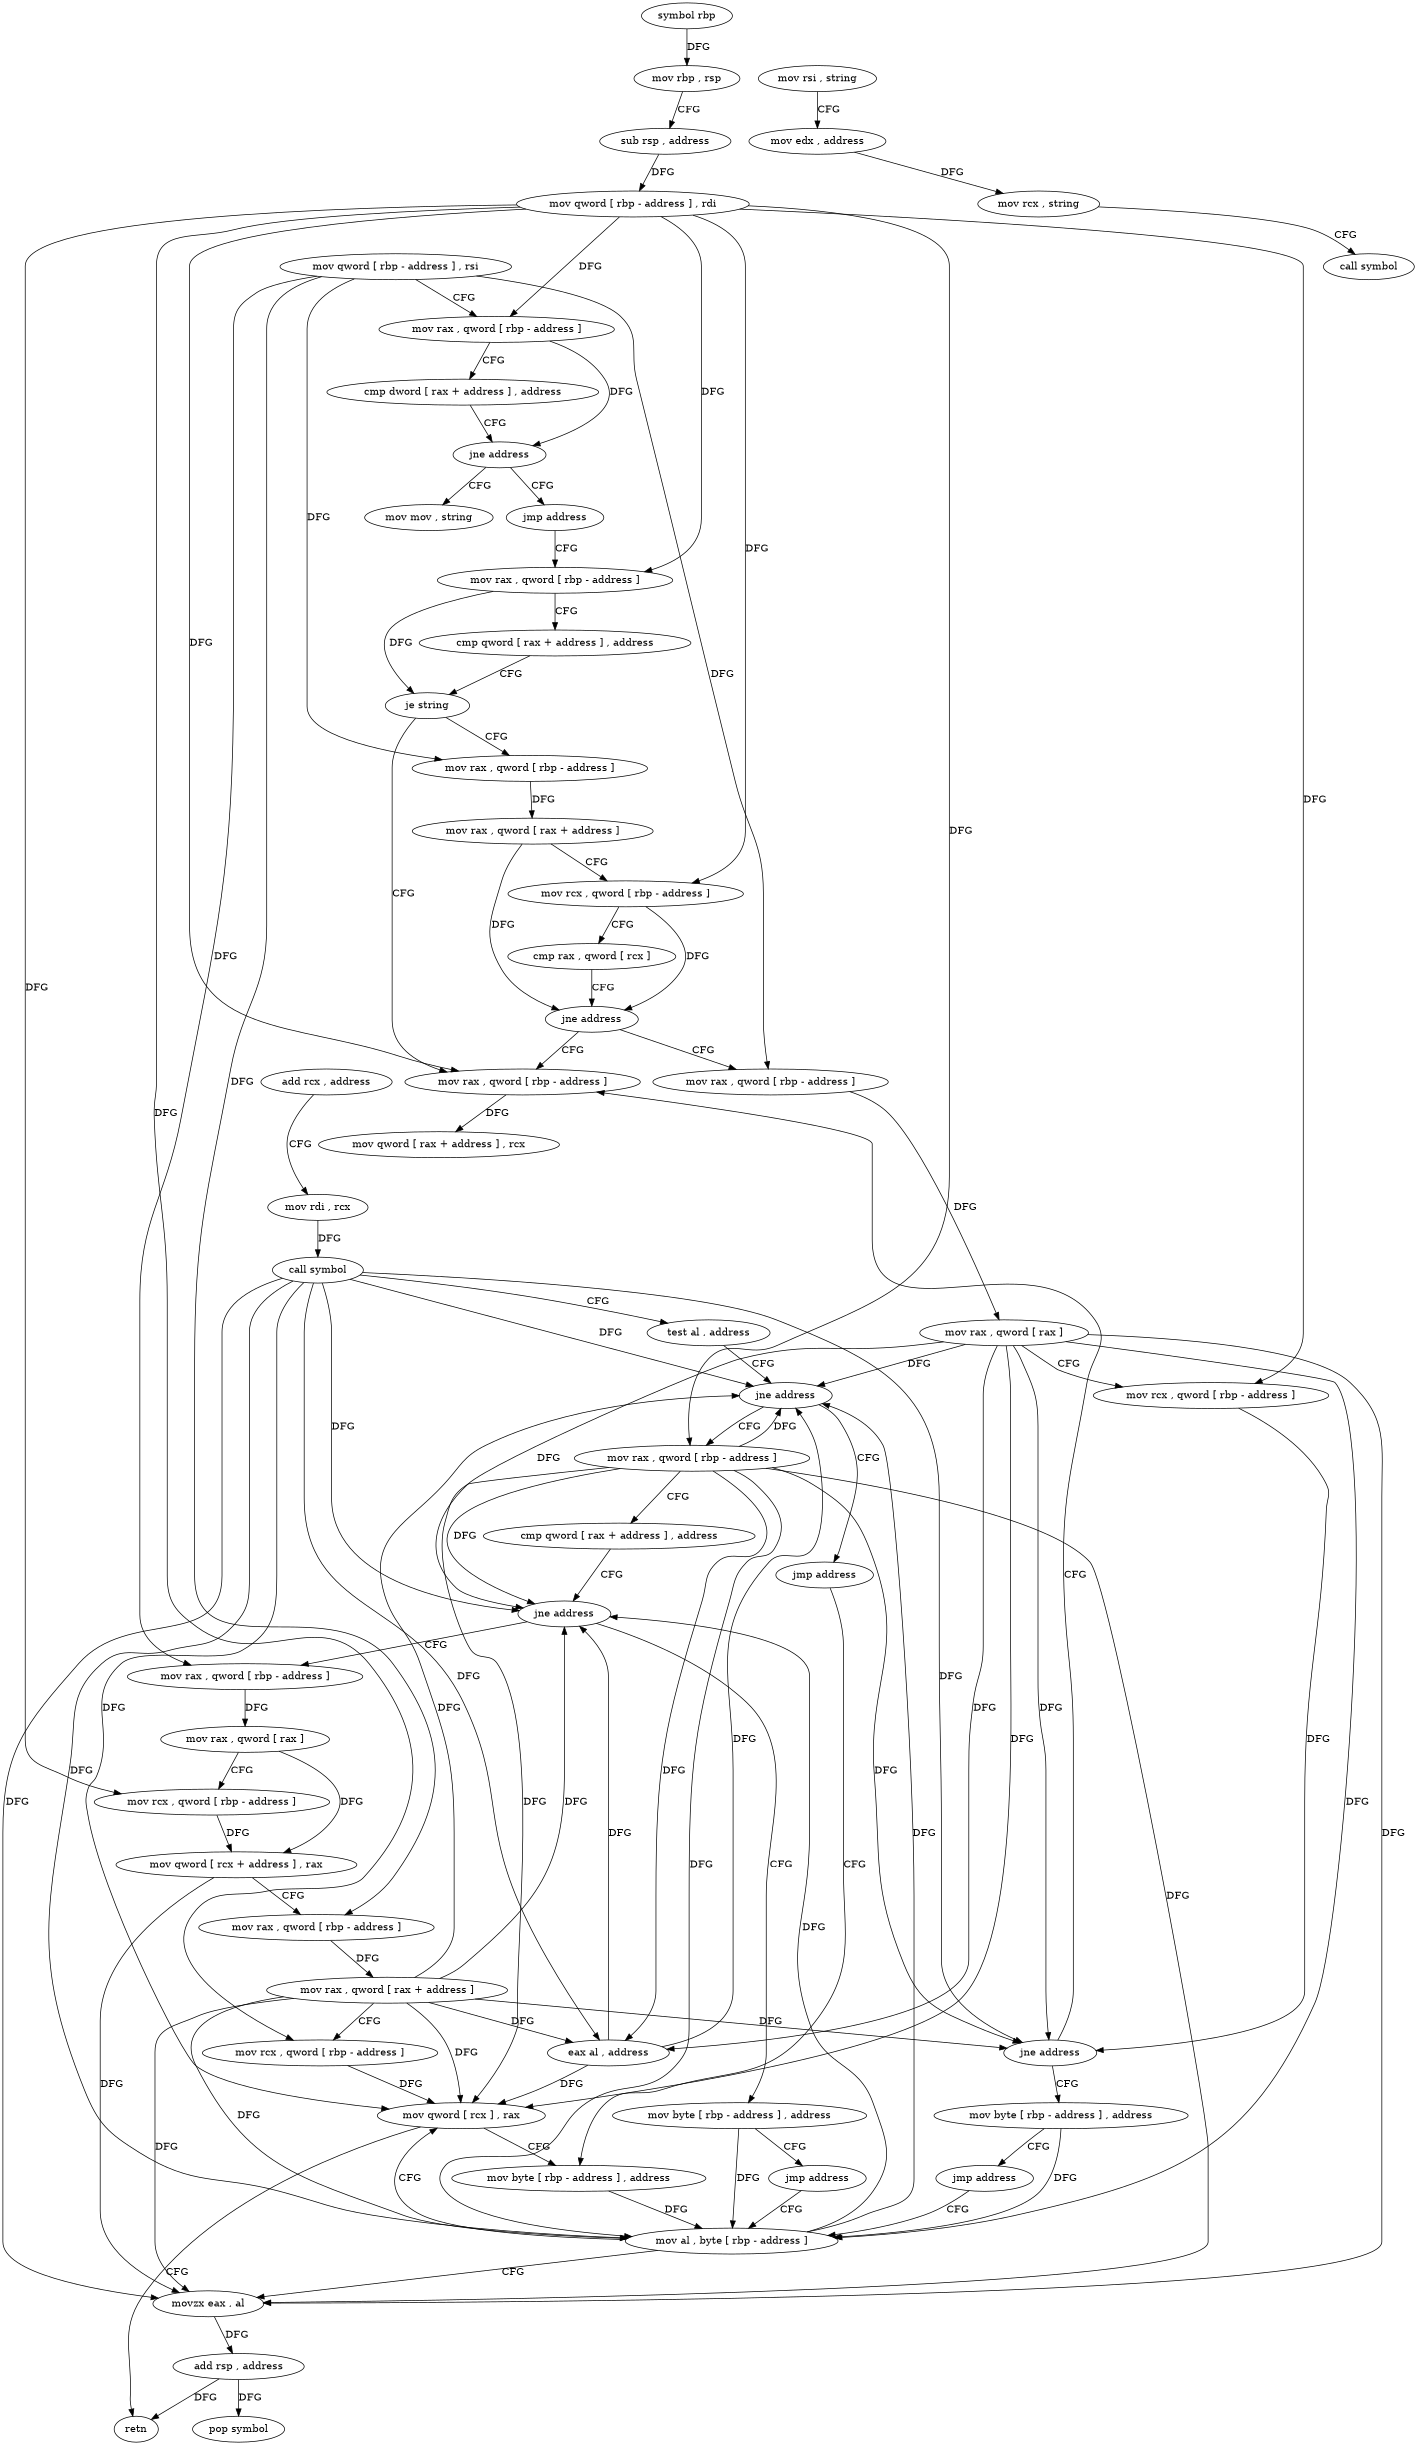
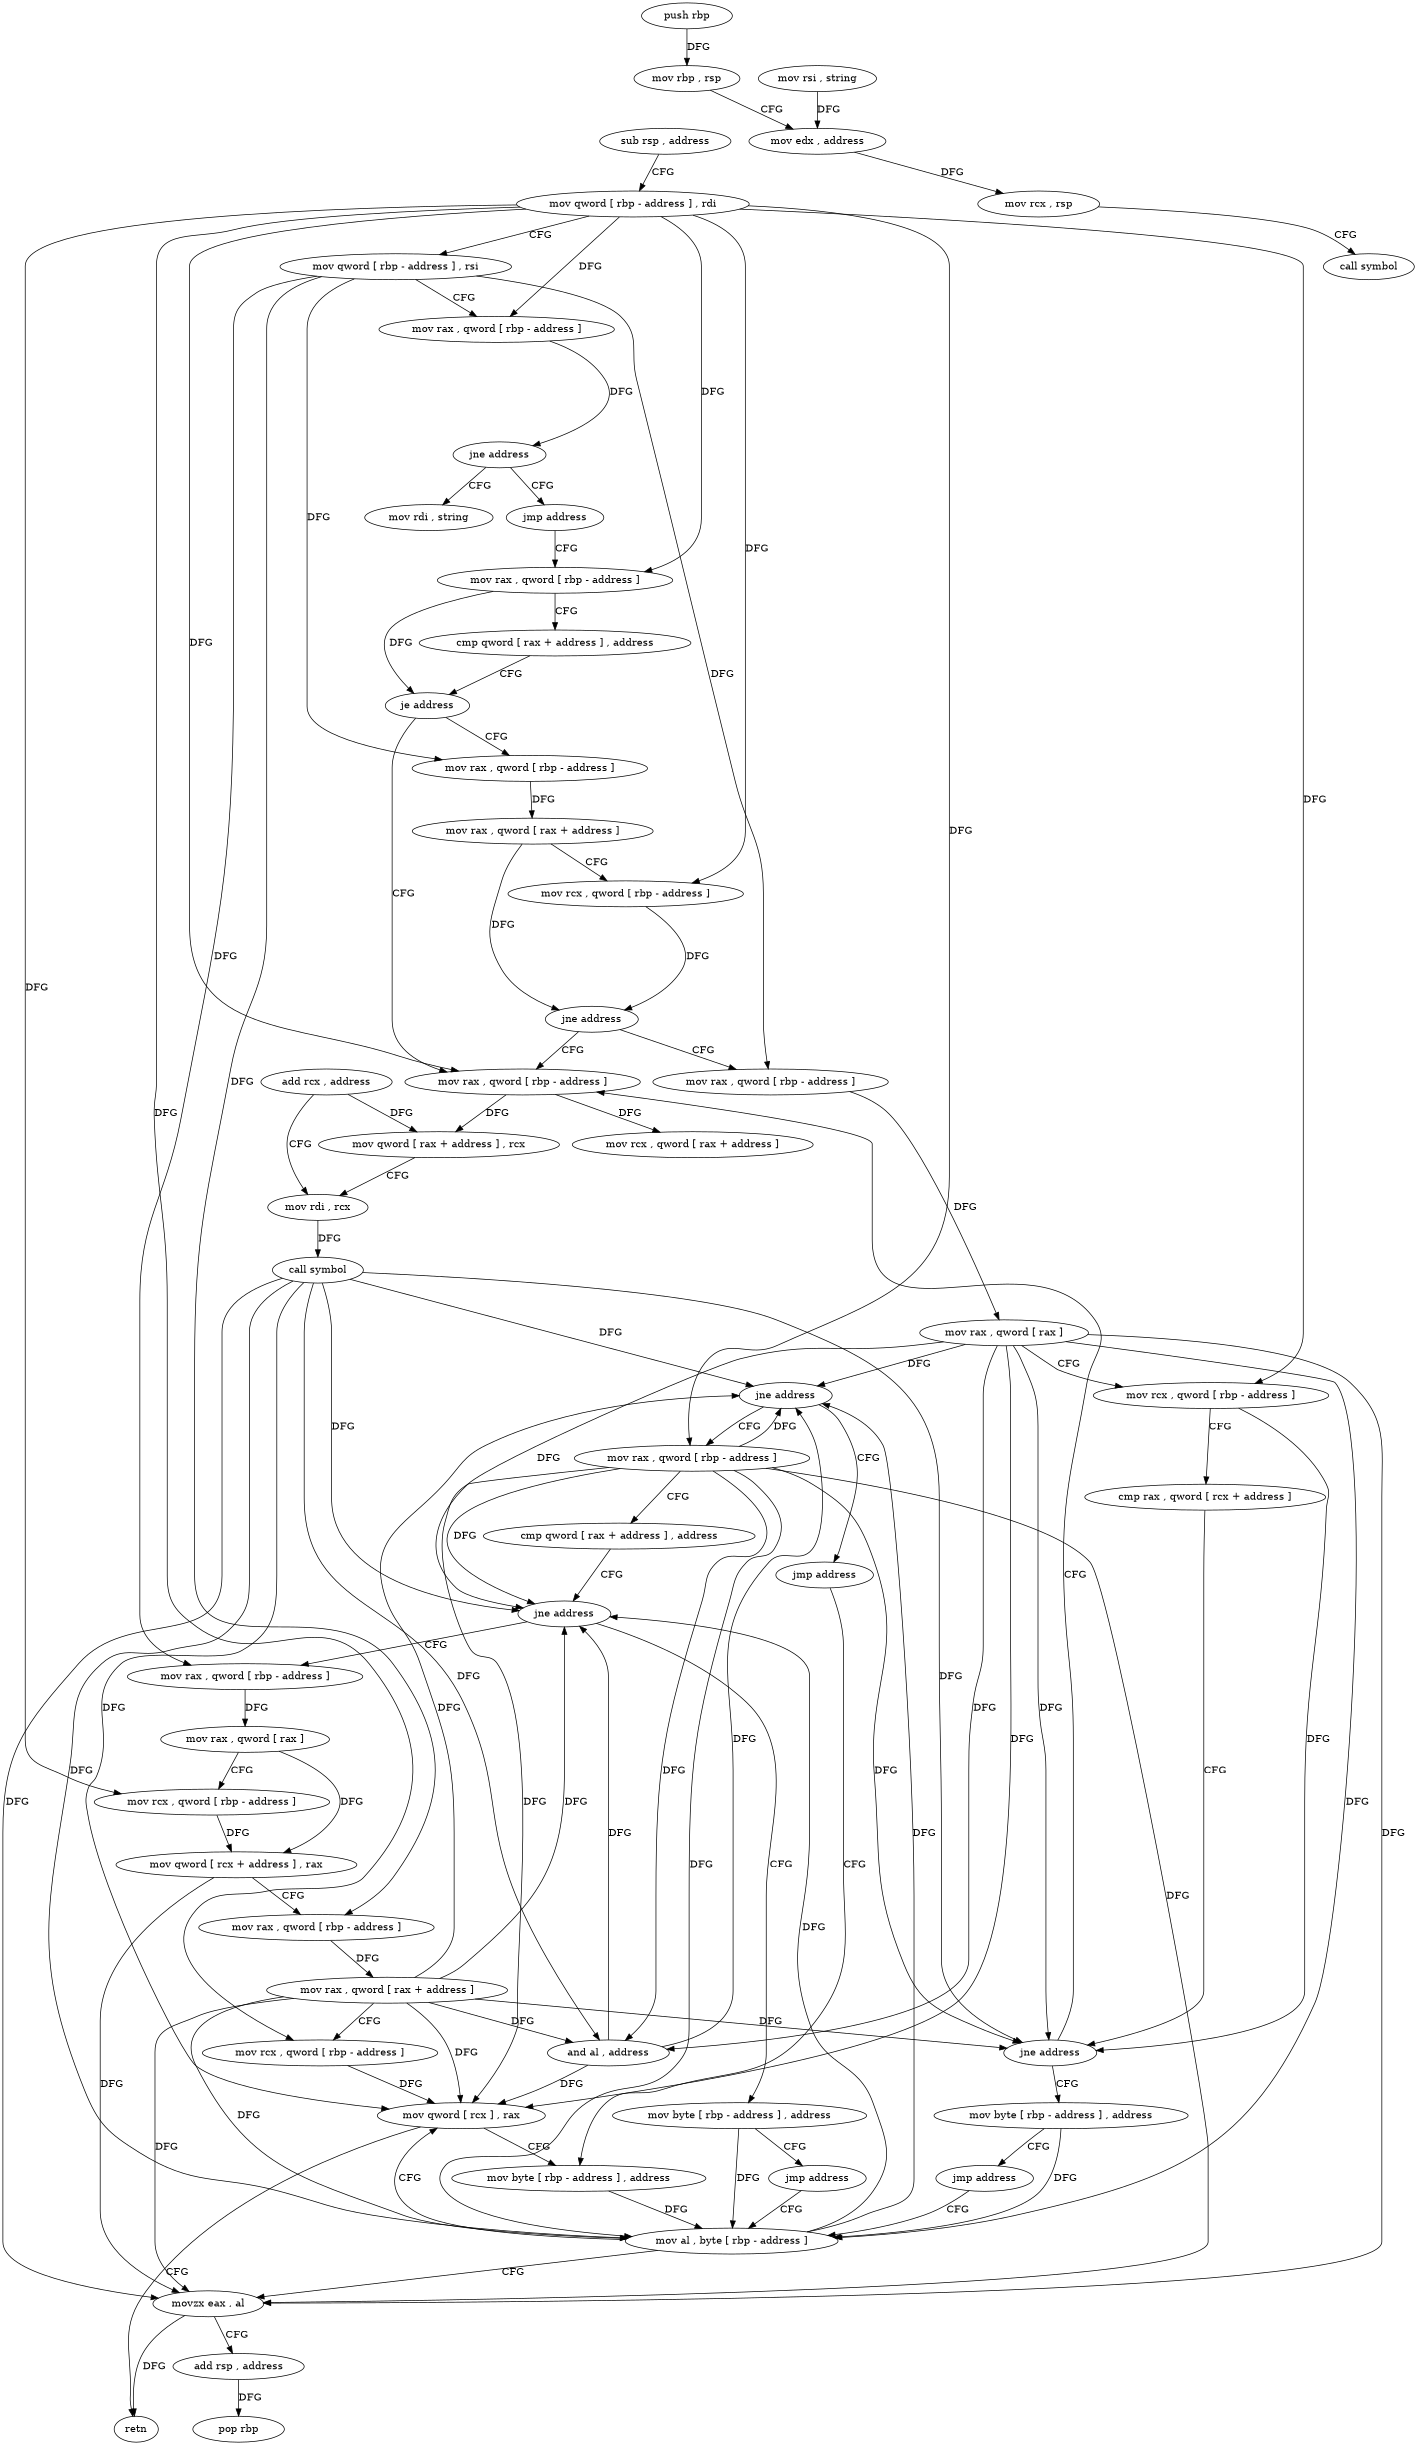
(687, 16) -> (687, 16)
(677, 106) -> (748, 108)
(829, 110) -> (829, 110)
(663, 173) -> (663, 173)
(1039, 204) -> (1039, 204)
none -> (518, 234)
(463, 392) -> none
(429, 518) -> (429, 518)
(427, 706) -> (427, 706)
(592, 957) -> none
none -> (379, 1111)
none -> (693, 1145)
none -> (381, 1175)
(709, 1333) -> none
none -> (1205, 1497)
(608, 2053) -> (608, 2053)
(237, 2335) -> (237, 2335)
(188, 2397) -> (143, 2353)
(239, 2429) -> (239, 2429)
